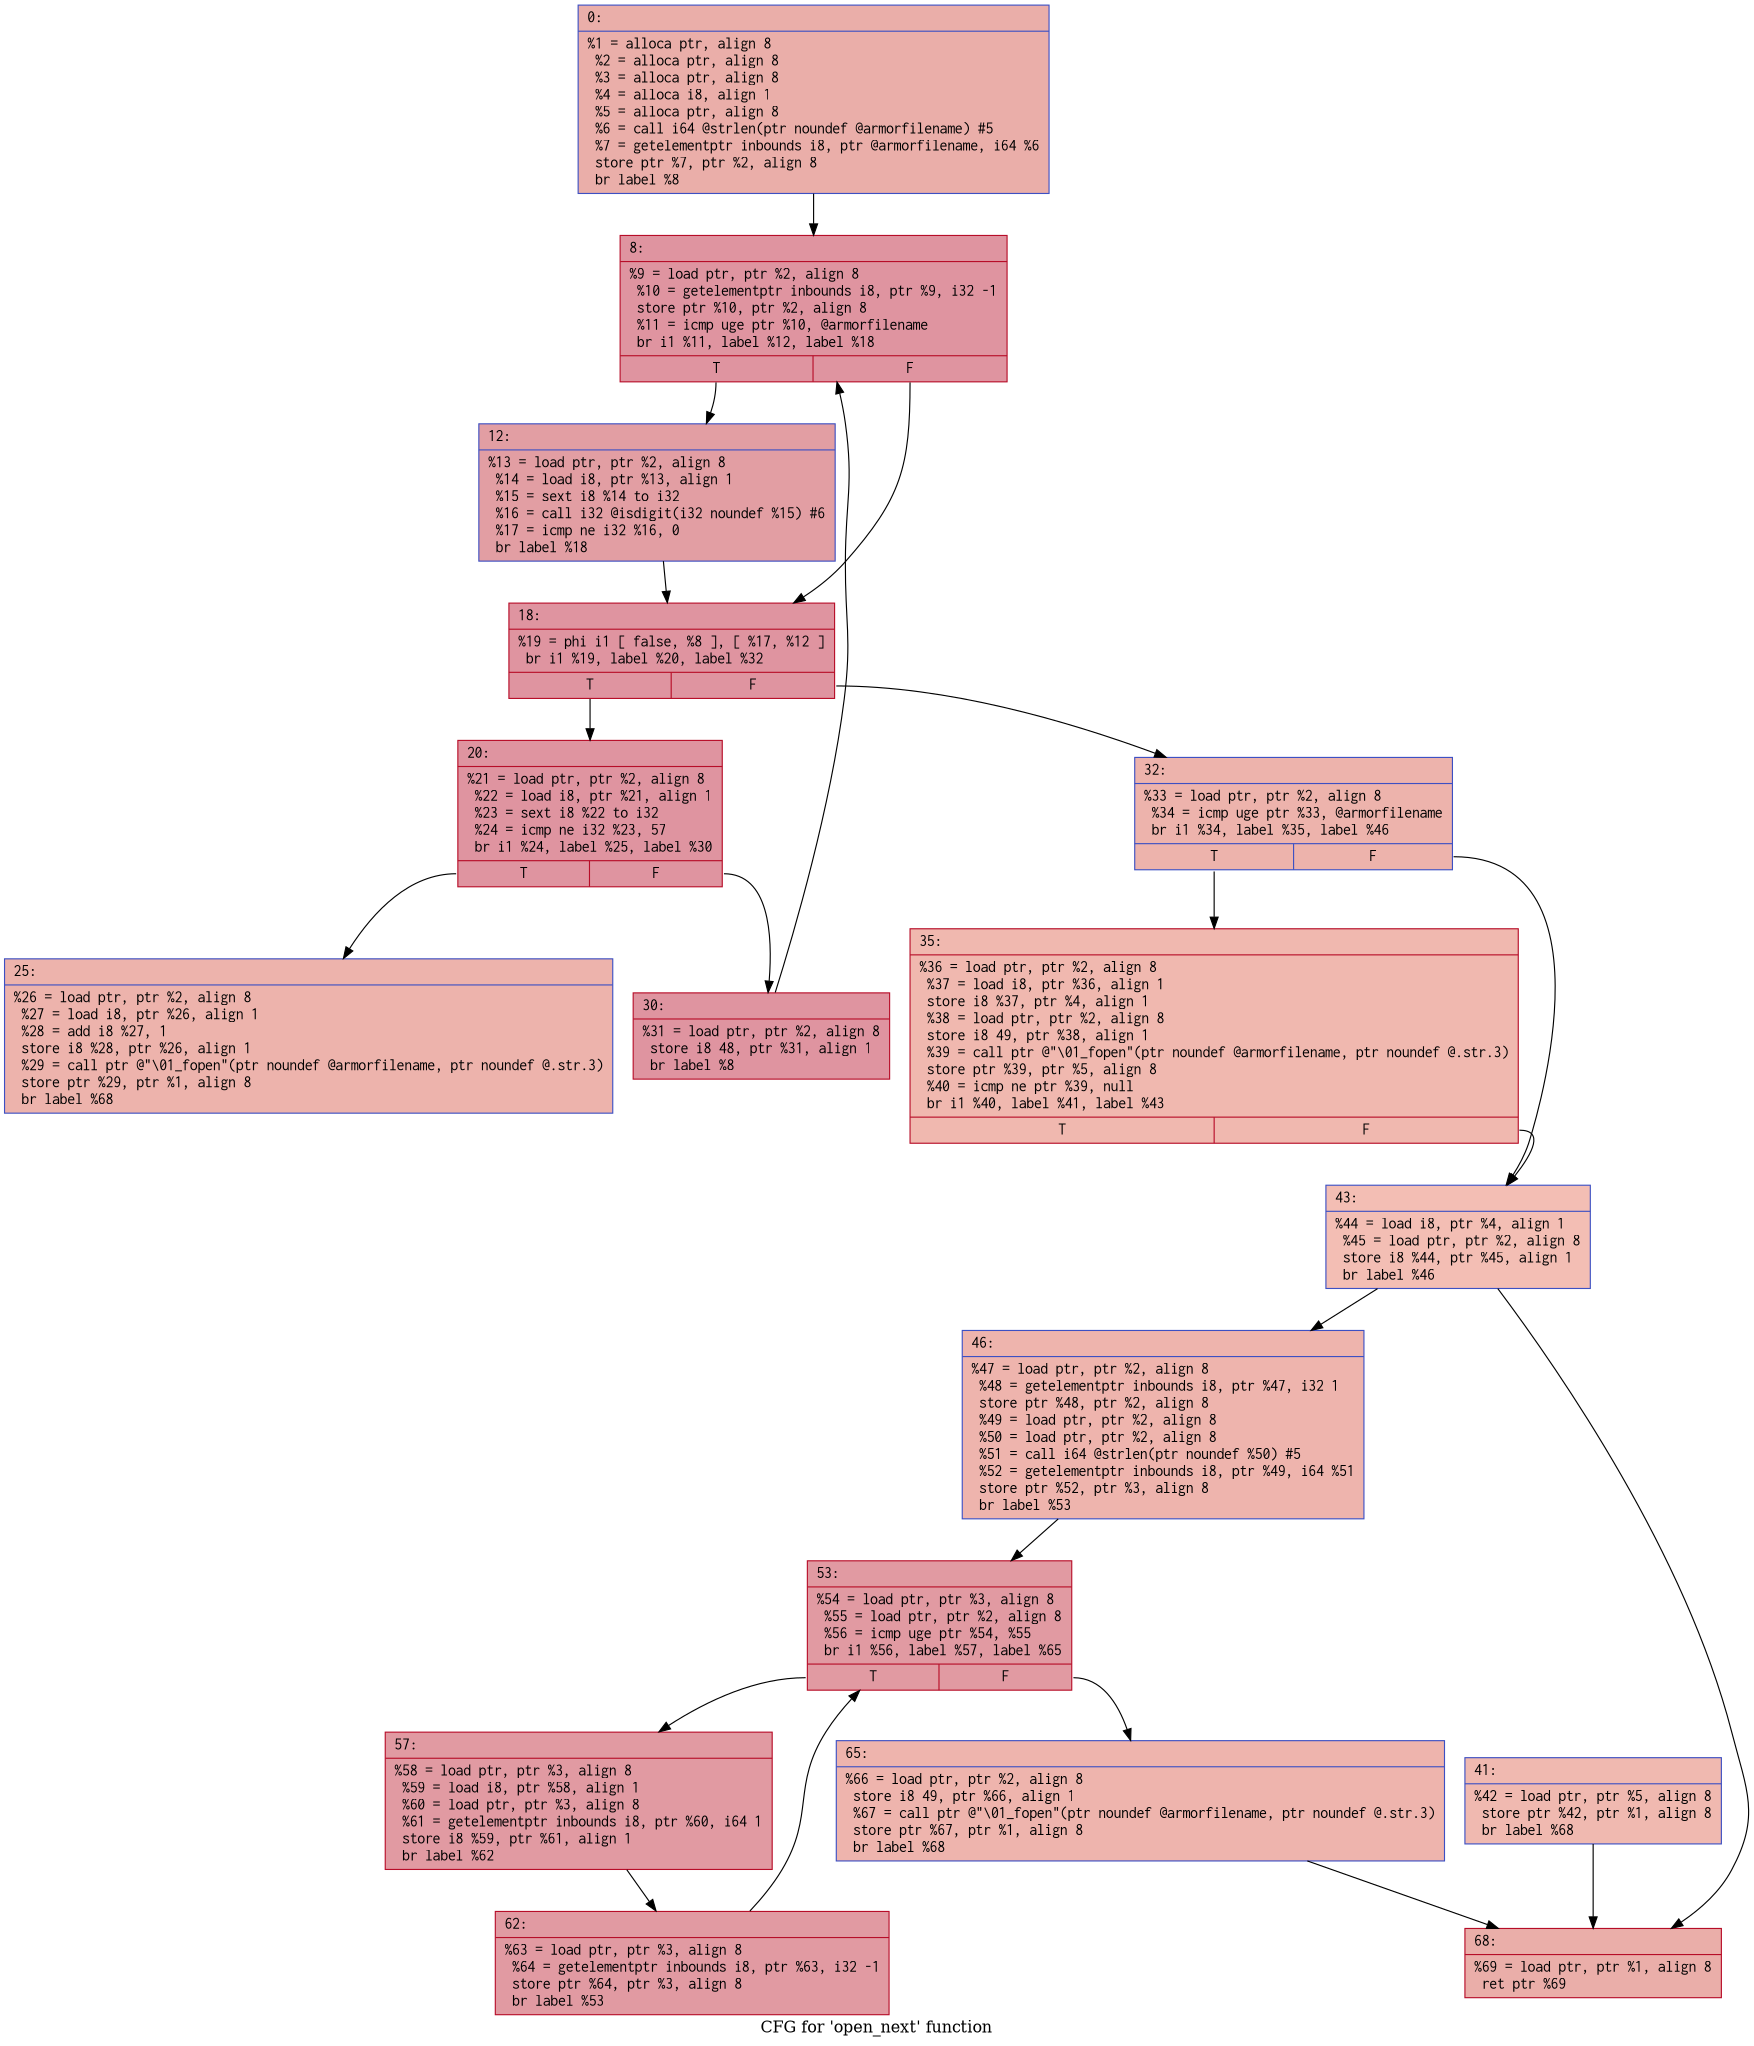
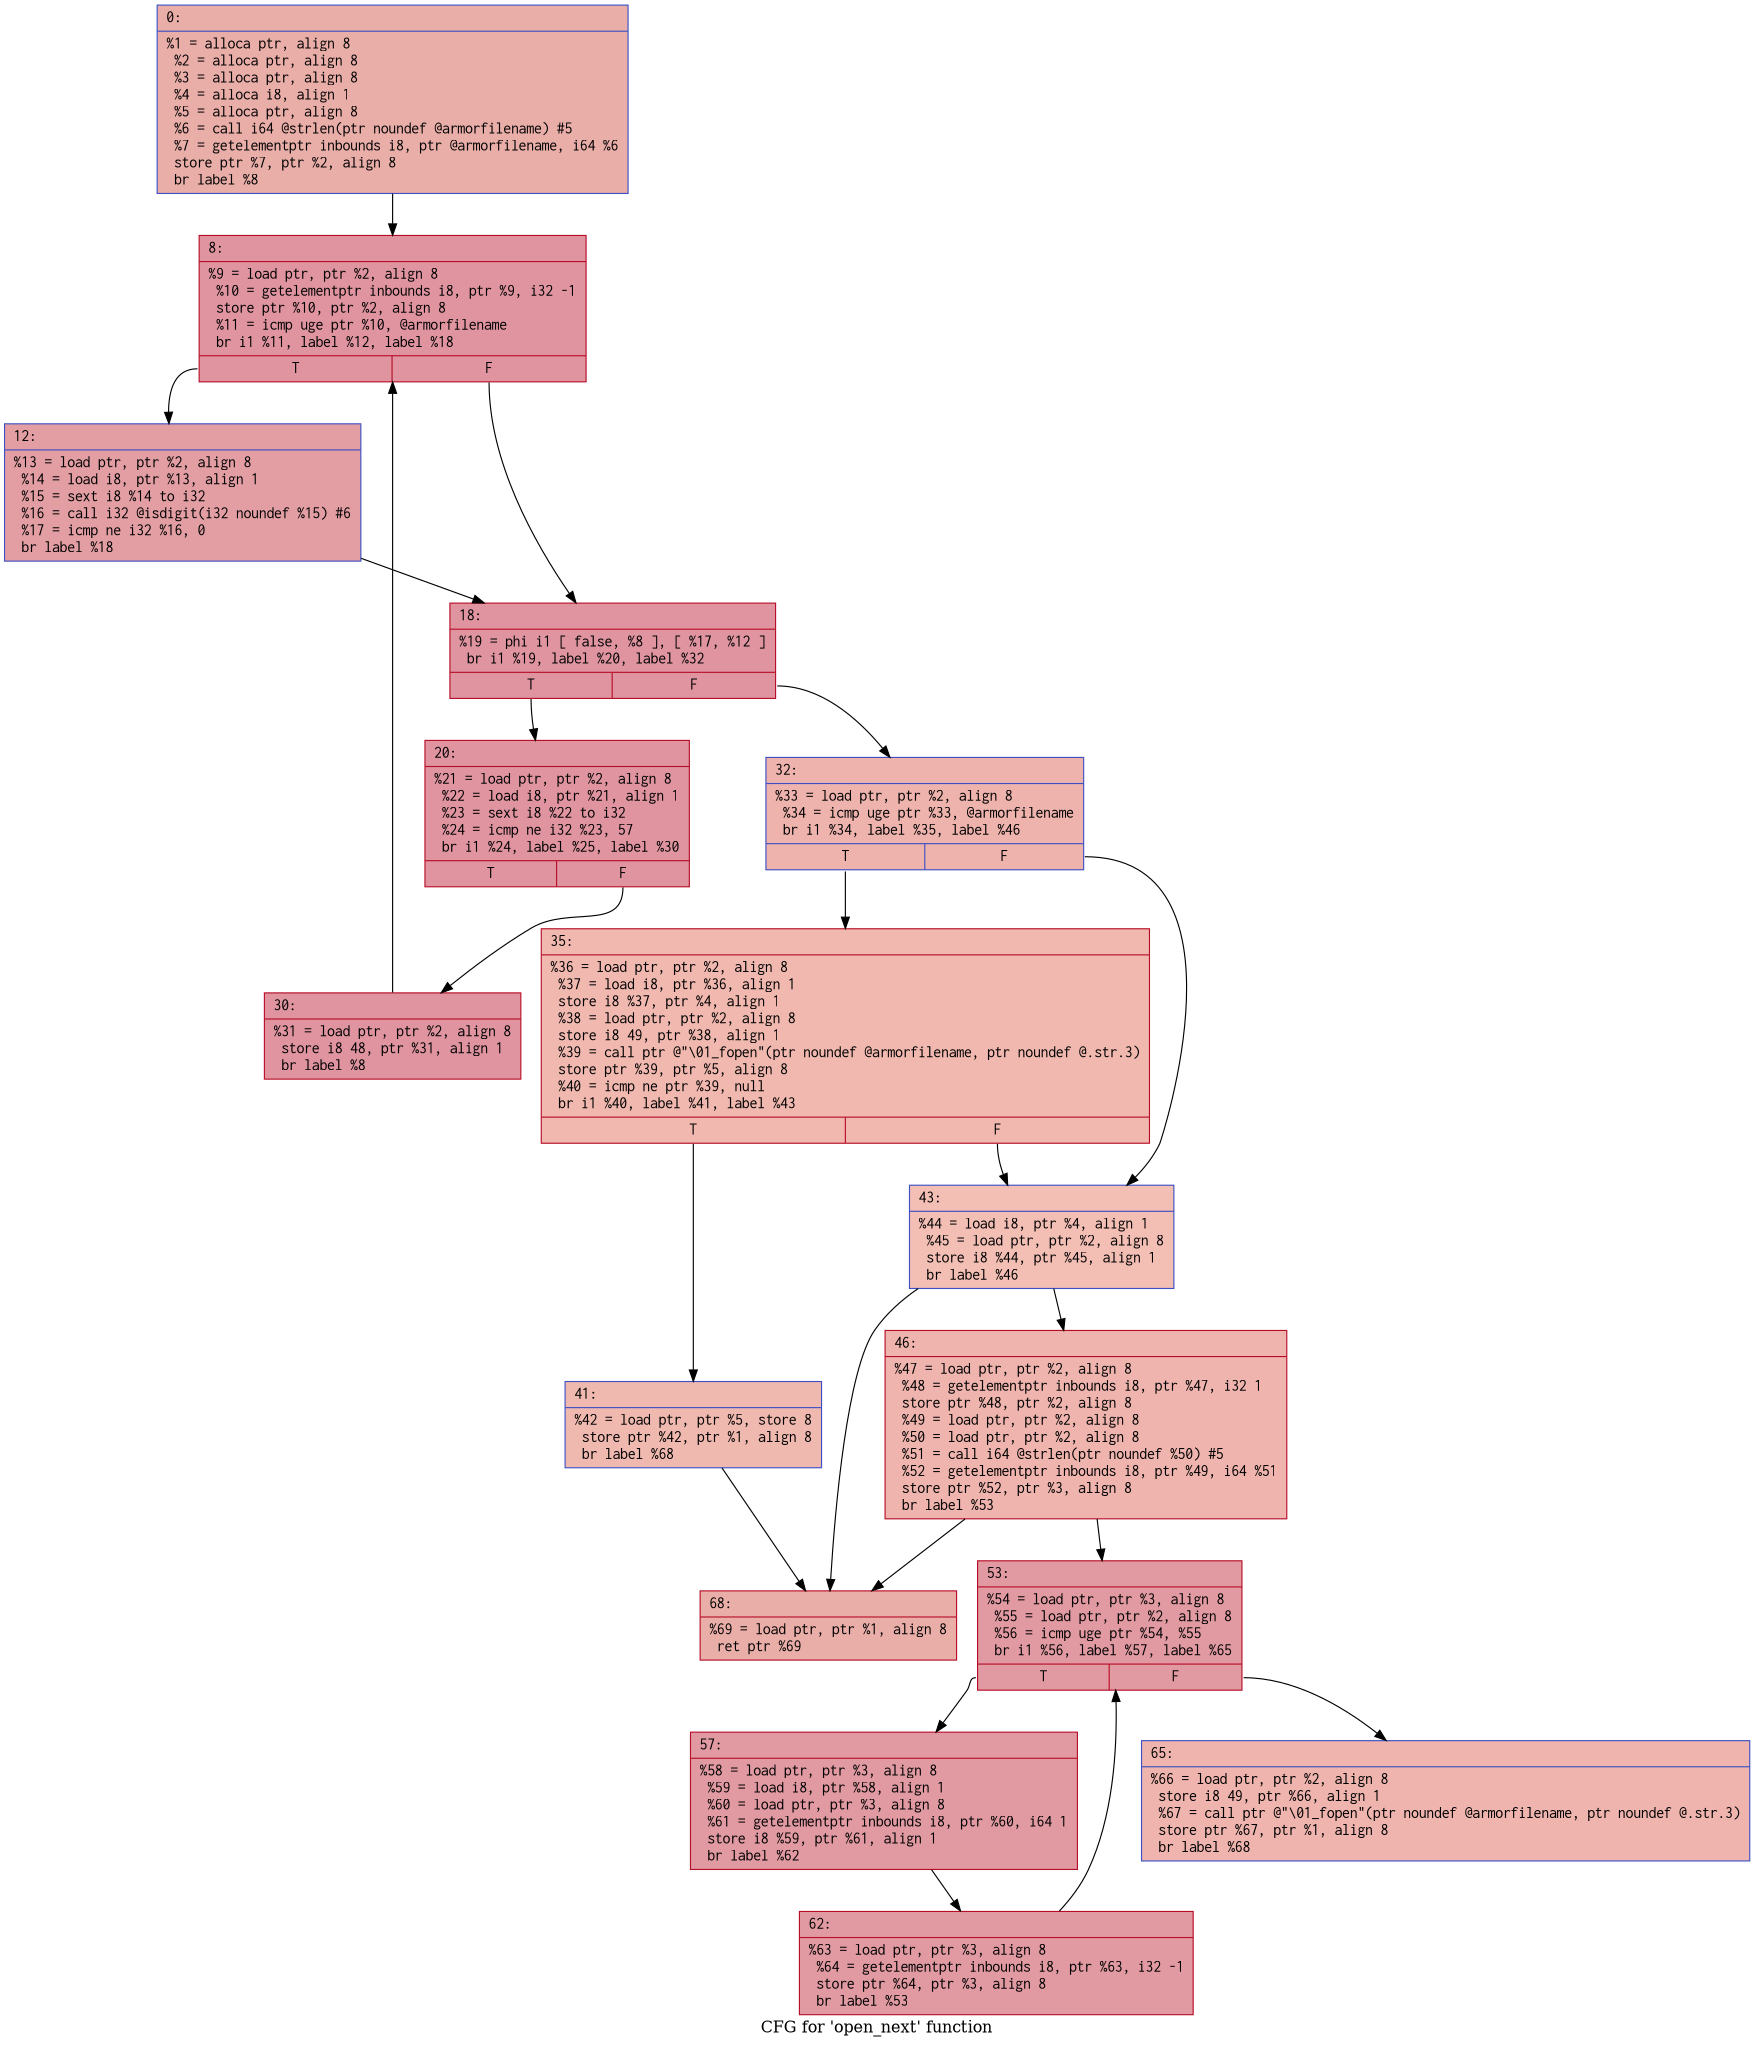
(309, 1036) -> none
none -> (693, 1257)
(1163, 1425) -> (1086, 1425)
(1593, 1796) -> (693, 1420)
(1397, 1893) -> (923, 1551)
